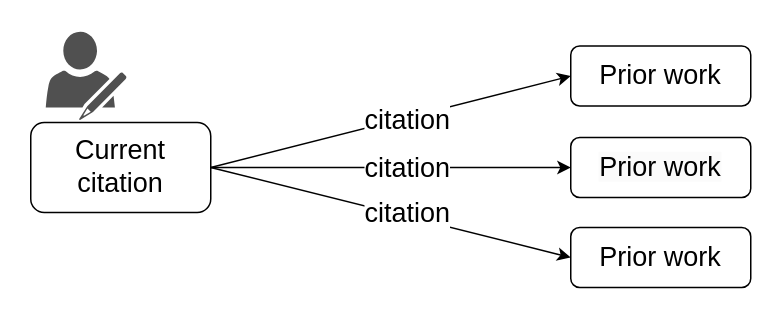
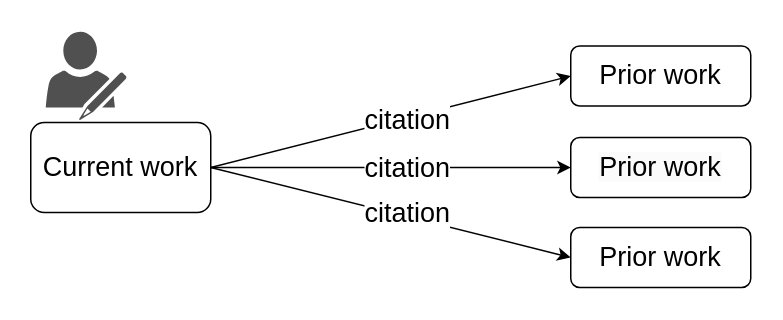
(121, 167) -> (121, 167)
